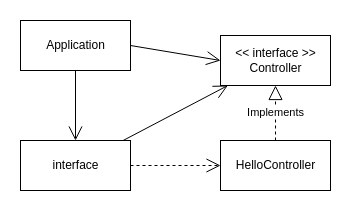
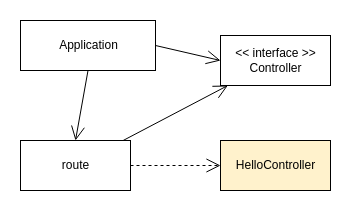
(76, 46) -> (88, 46)
(276, 120) -> none
(76, 166) -> (76, 166)
(276, 166) -> (276, 166)
